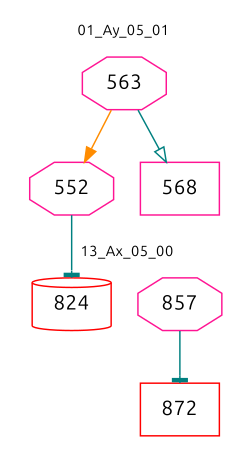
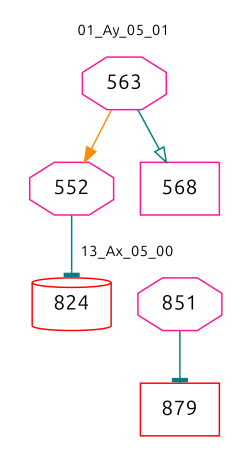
(180, 304) -> (180, 304)
(180, 410) -> (180, 410)
